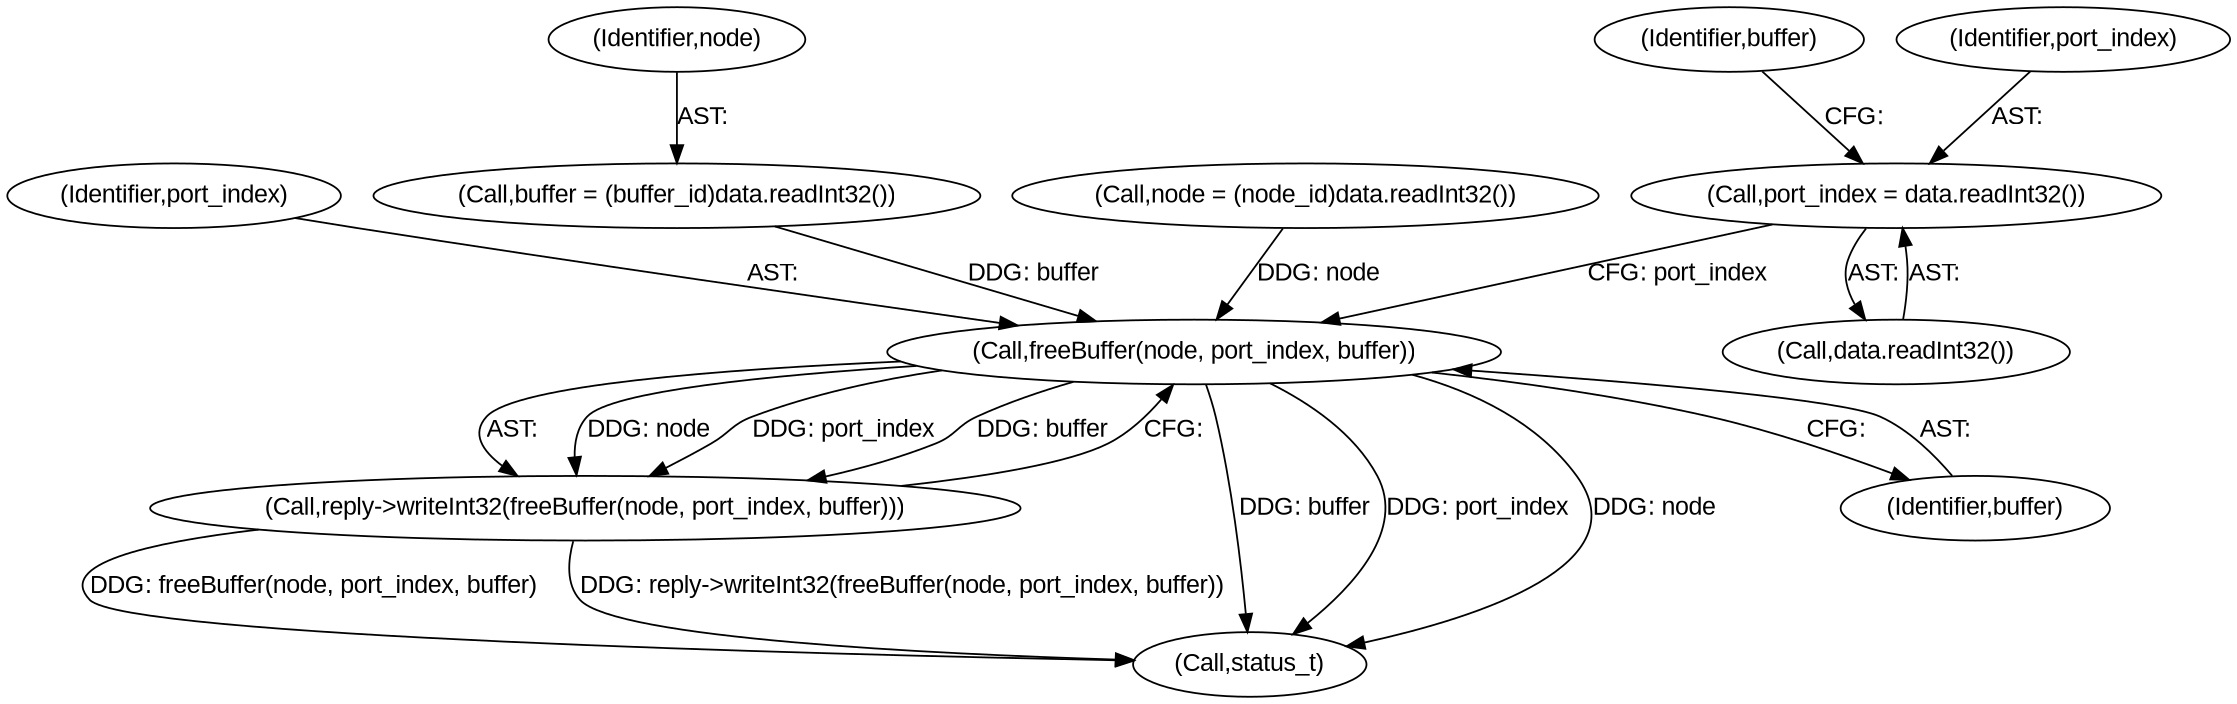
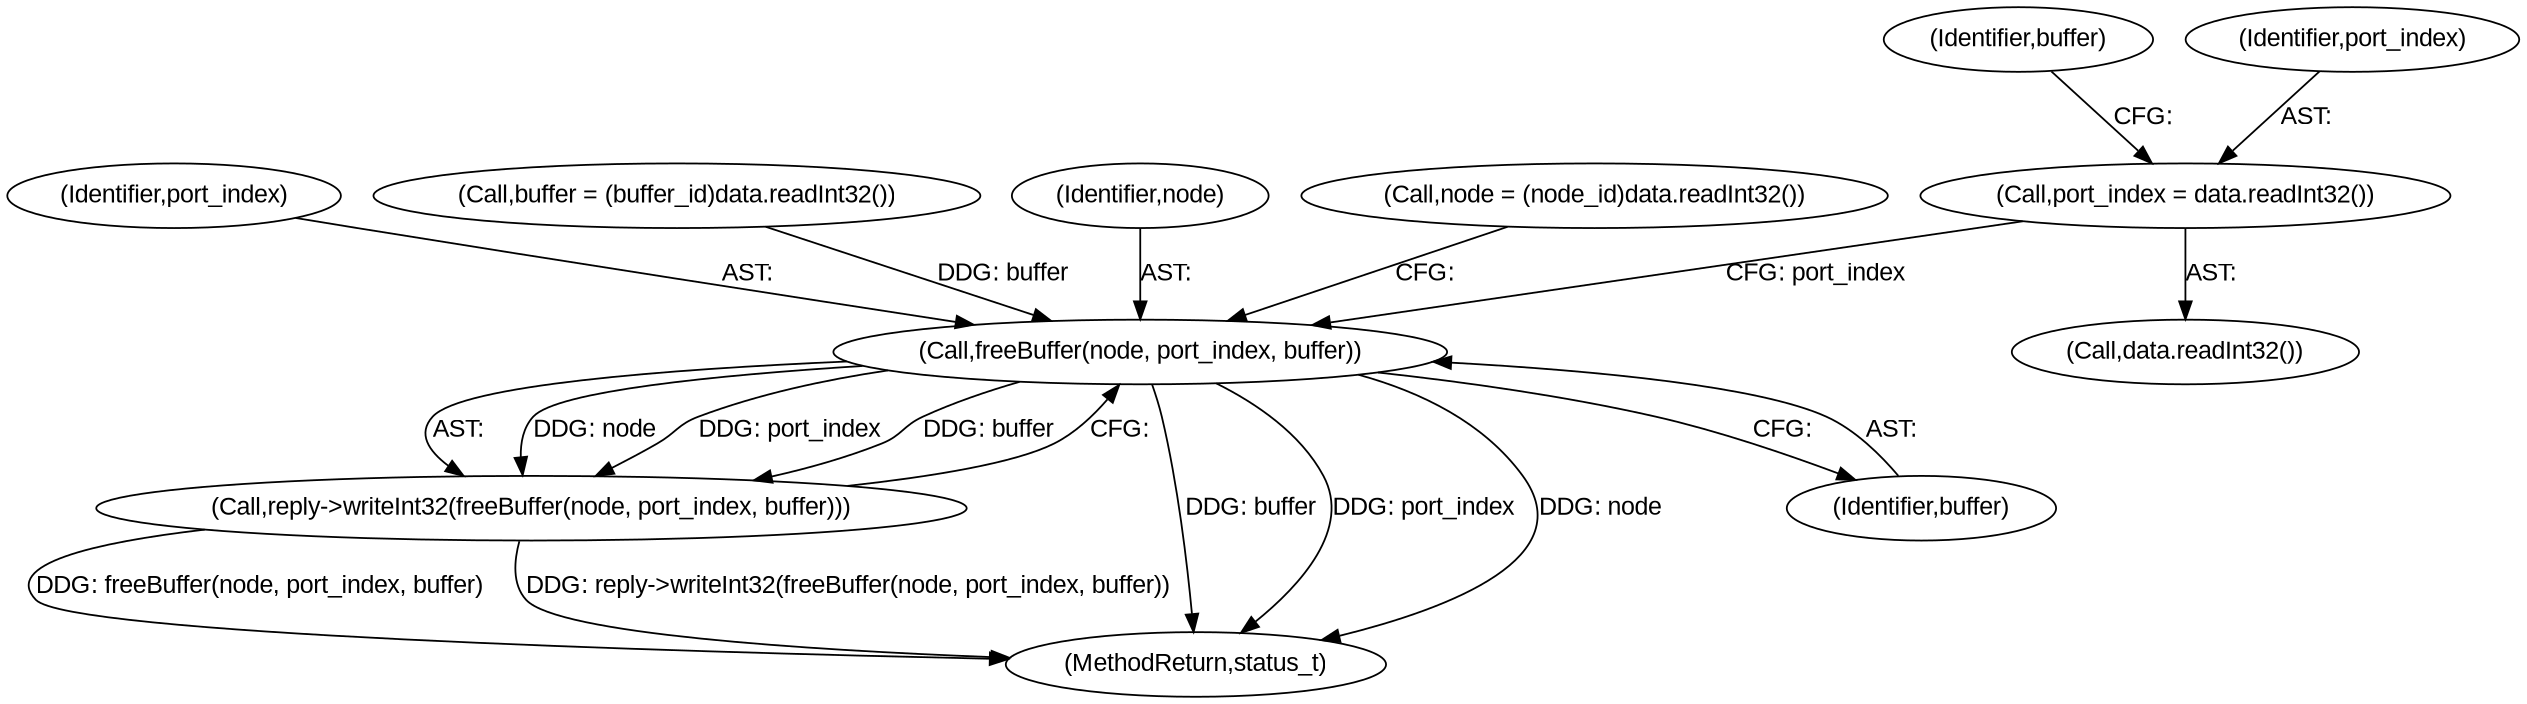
(677, 109) -> (1140, 265)
(1319, 274) -> (1428, 274)
(1907, 283) -> none
(1250, 664) -> (1196, 664)
